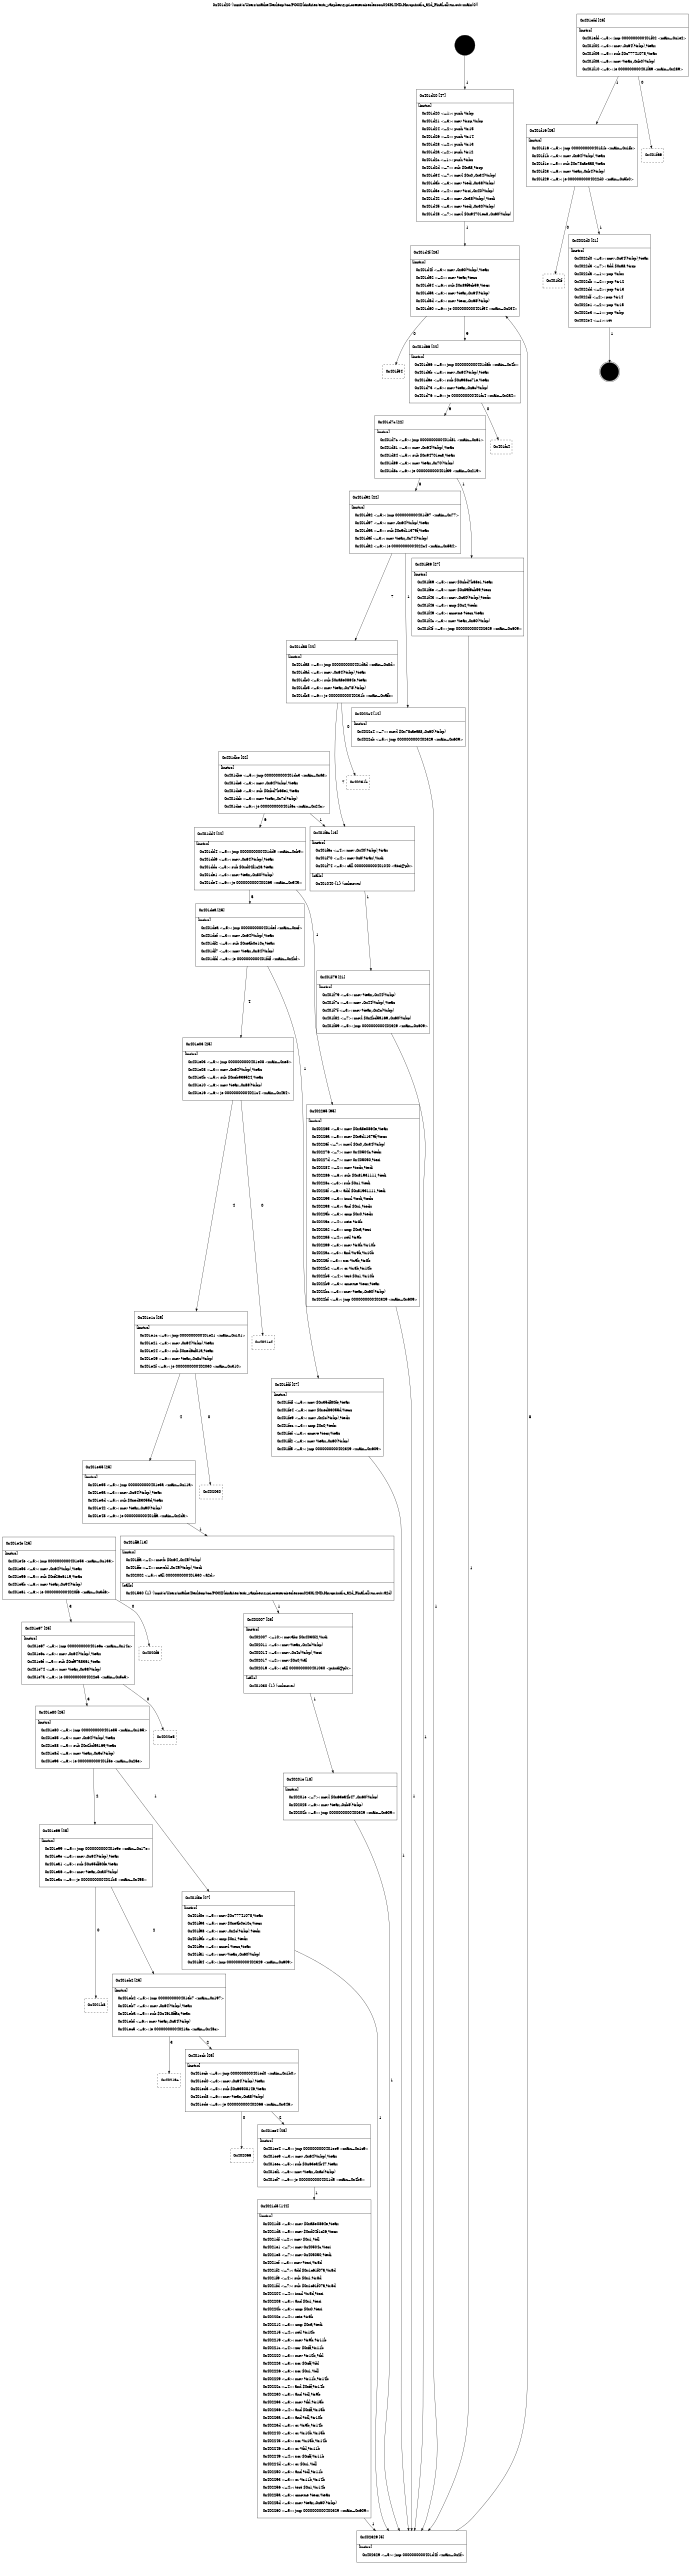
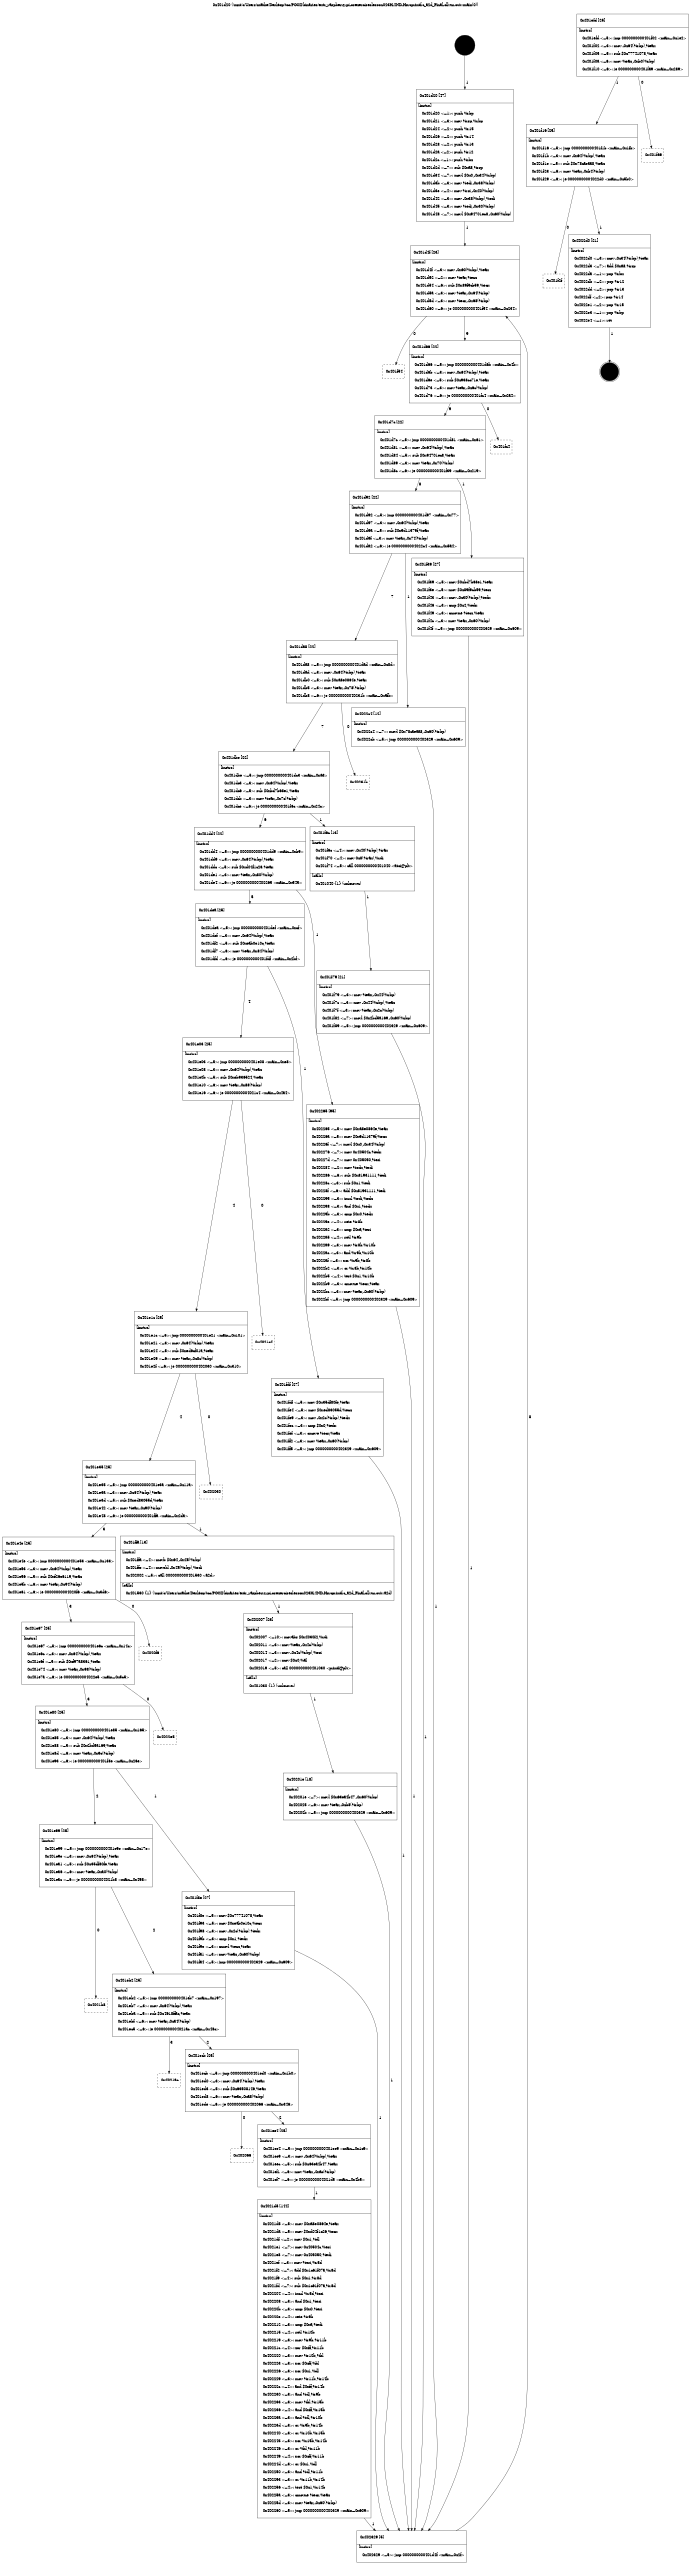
(335, 764) -> (309, 726)
none -> (100, 1529)
